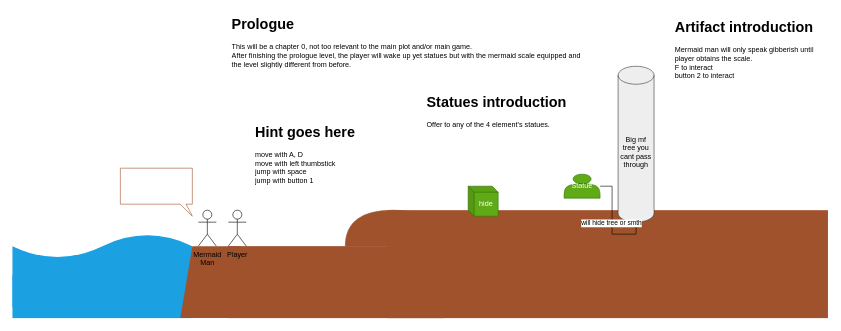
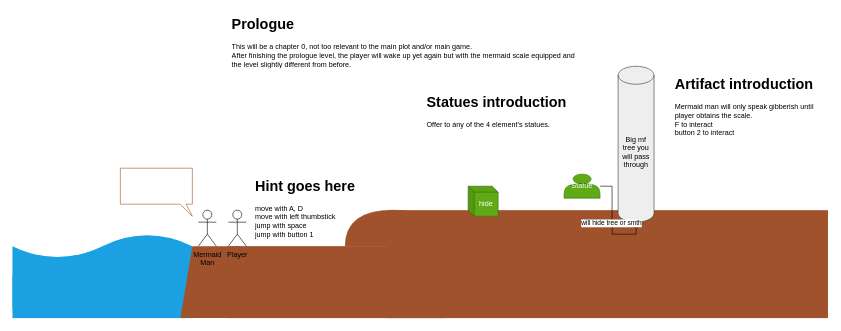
(407, 24) -> (407, 24)
(744, 51) -> (744, 108)
(636, 152) -> (636, 152)
(309, 153) -> (309, 207)
